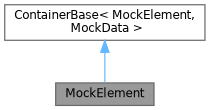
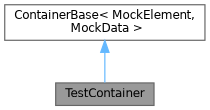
(105, 94) -> (105, 94)
